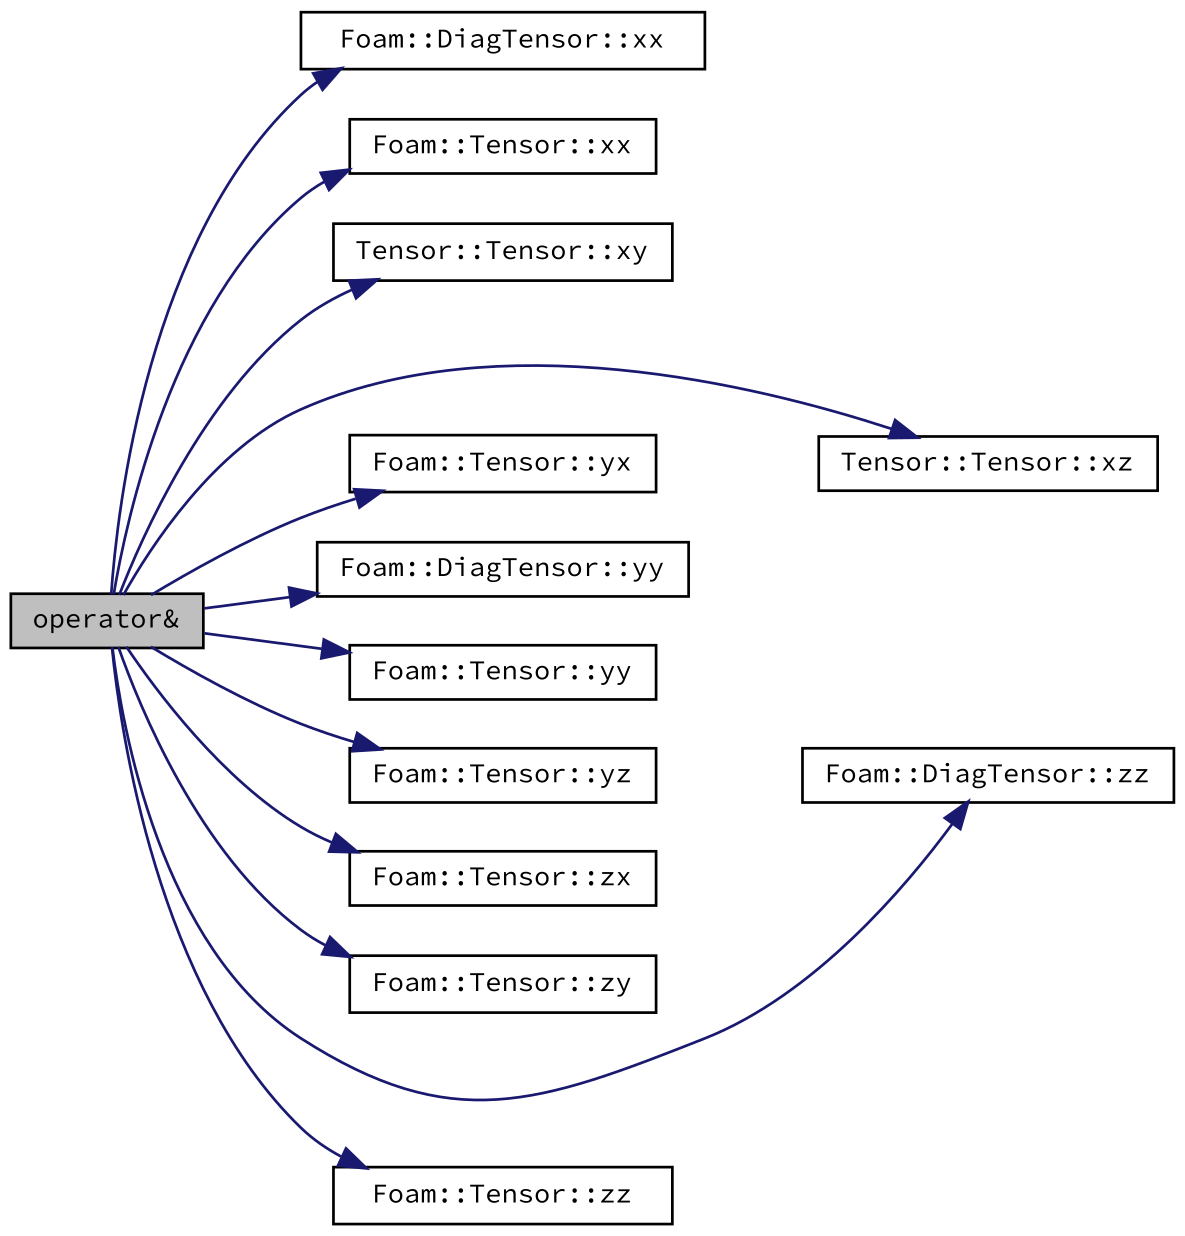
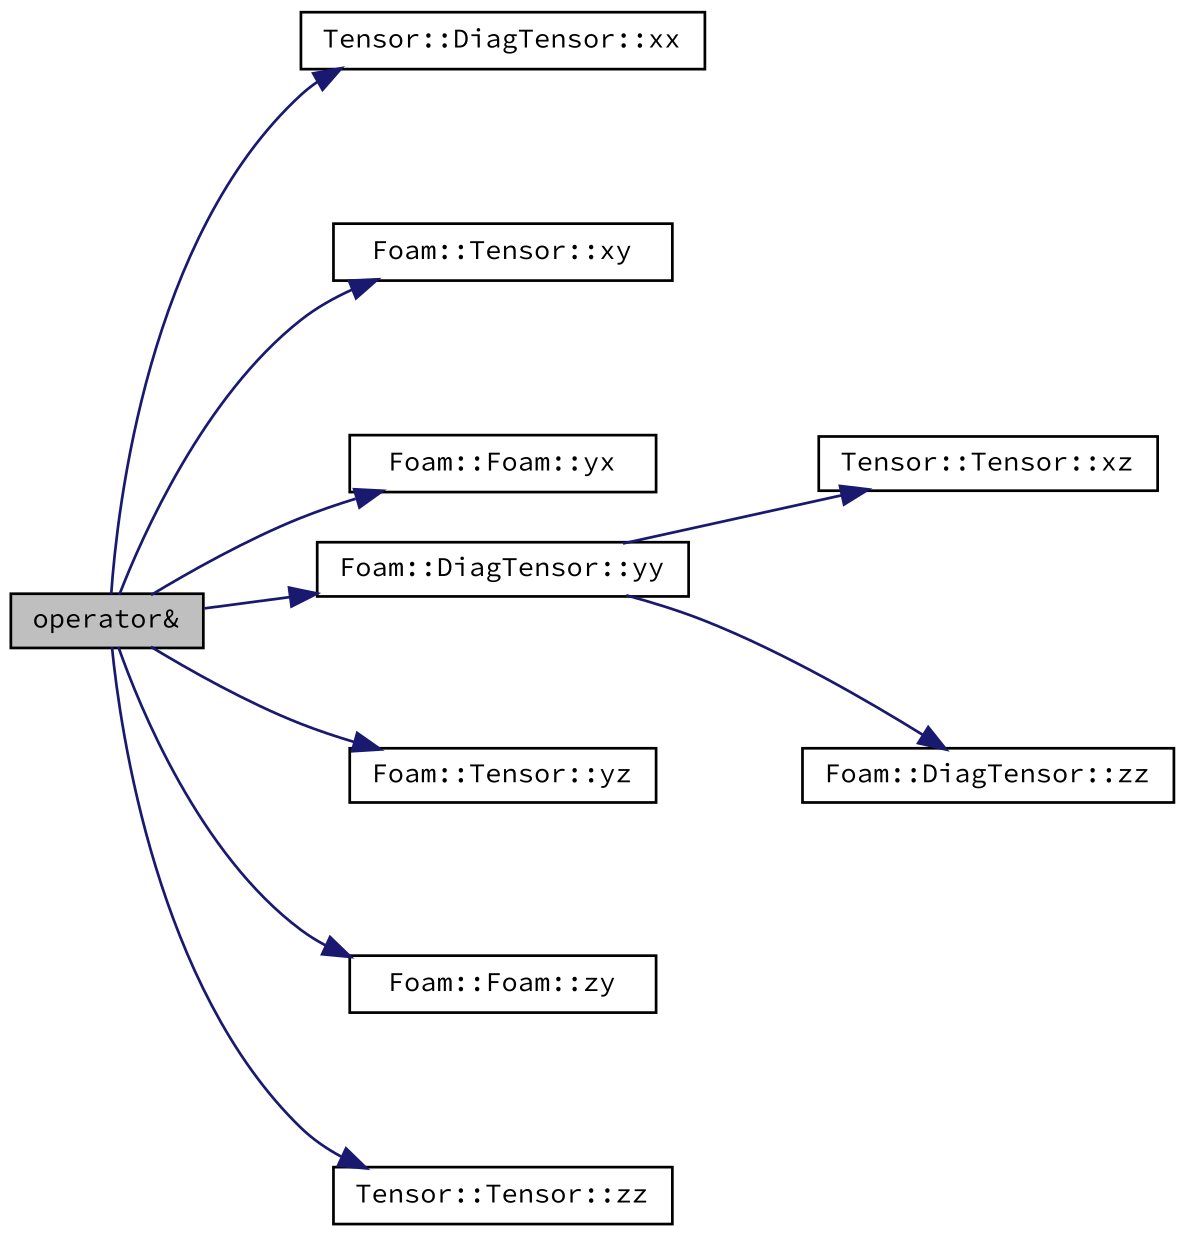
(503, 41) -> (503, 41)
(503, 146) -> none
(503, 252) -> (503, 252)
(466, 369) -> (732, 519)
(503, 464) -> (503, 464)
(503, 672) -> none
(503, 878) -> none
(503, 984) -> (503, 984)
(444, 1097) -> (779, 654)
(503, 1196) -> (503, 1196)
